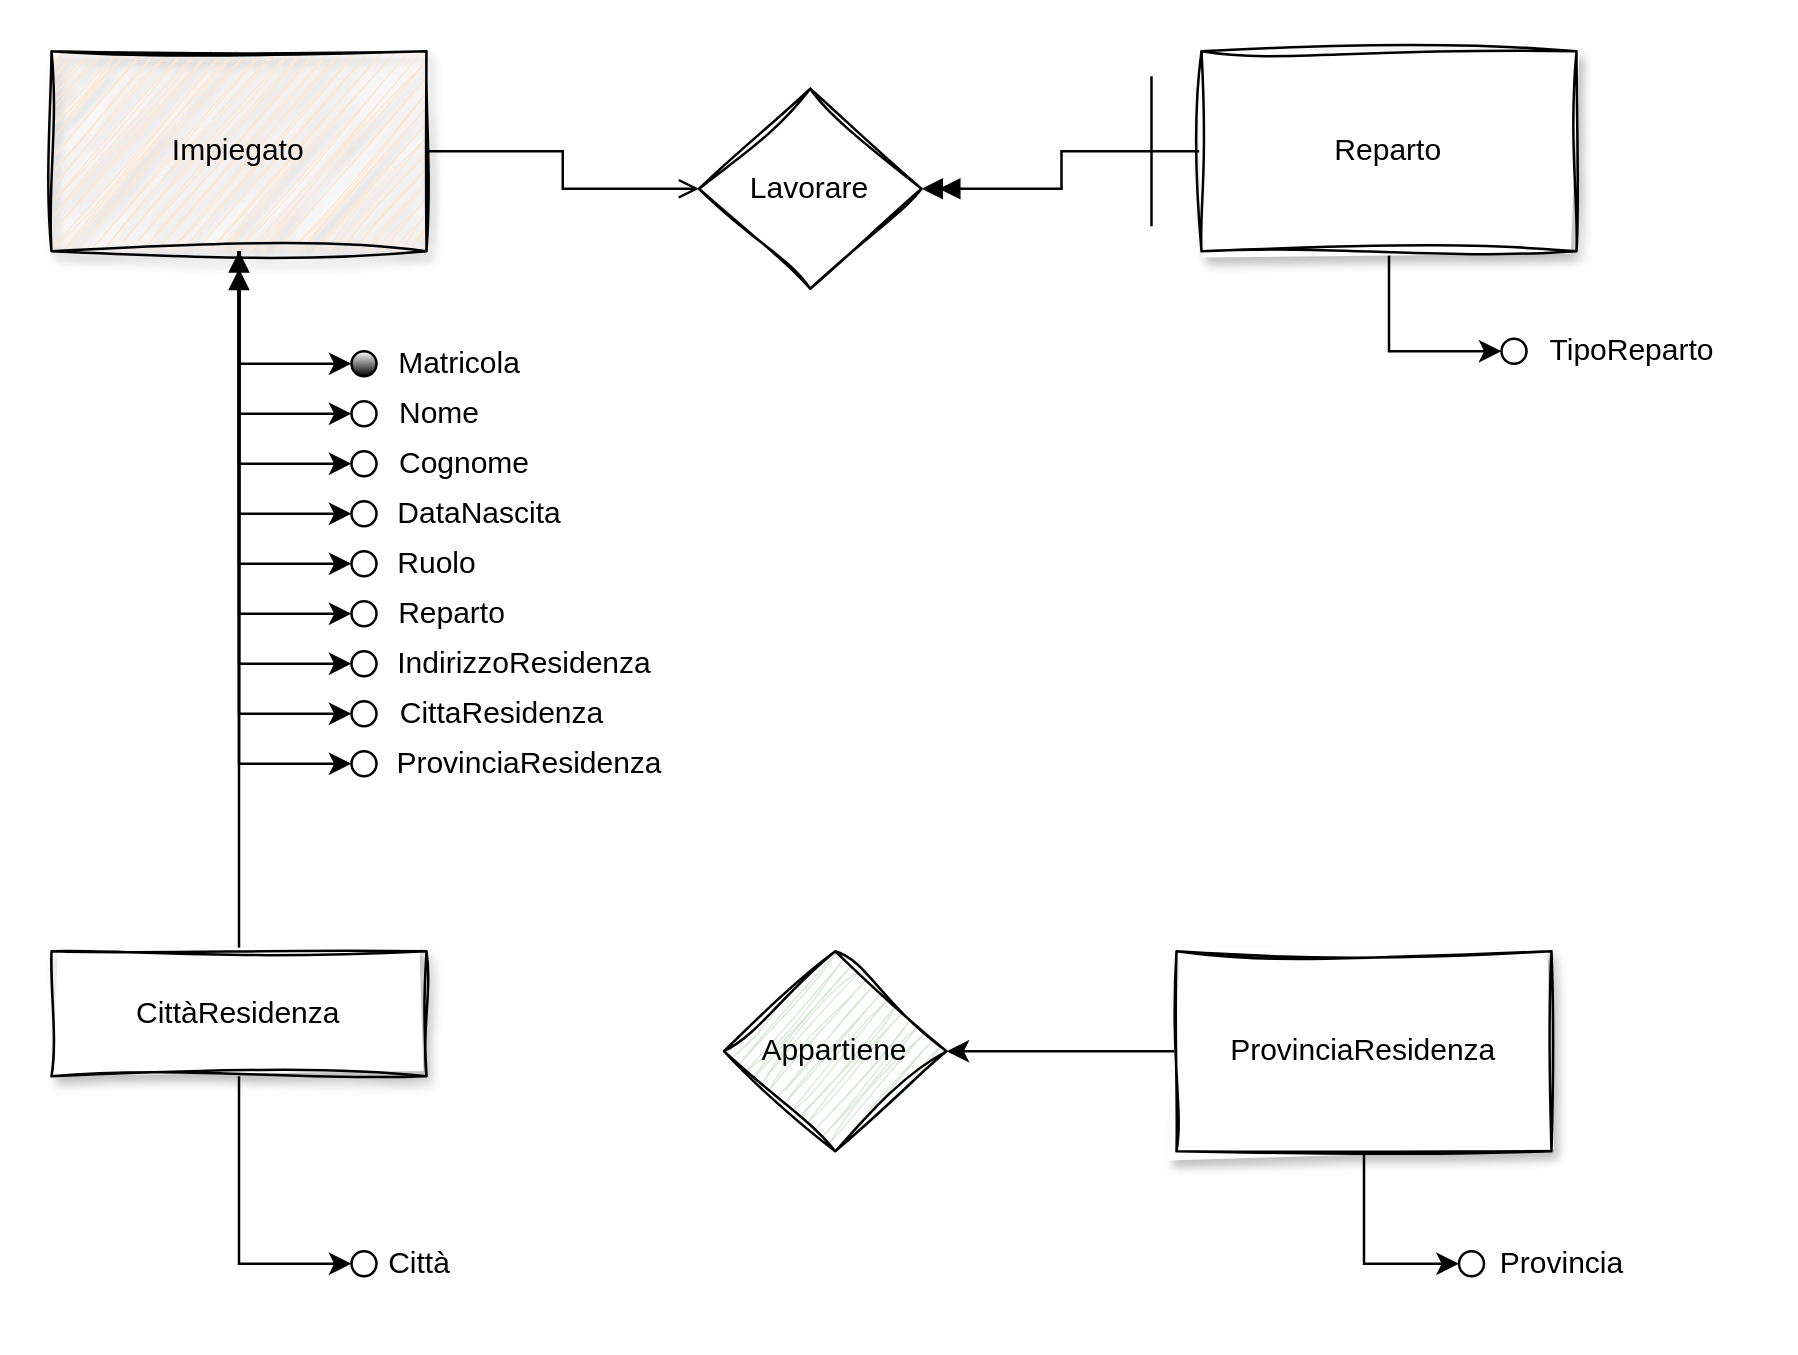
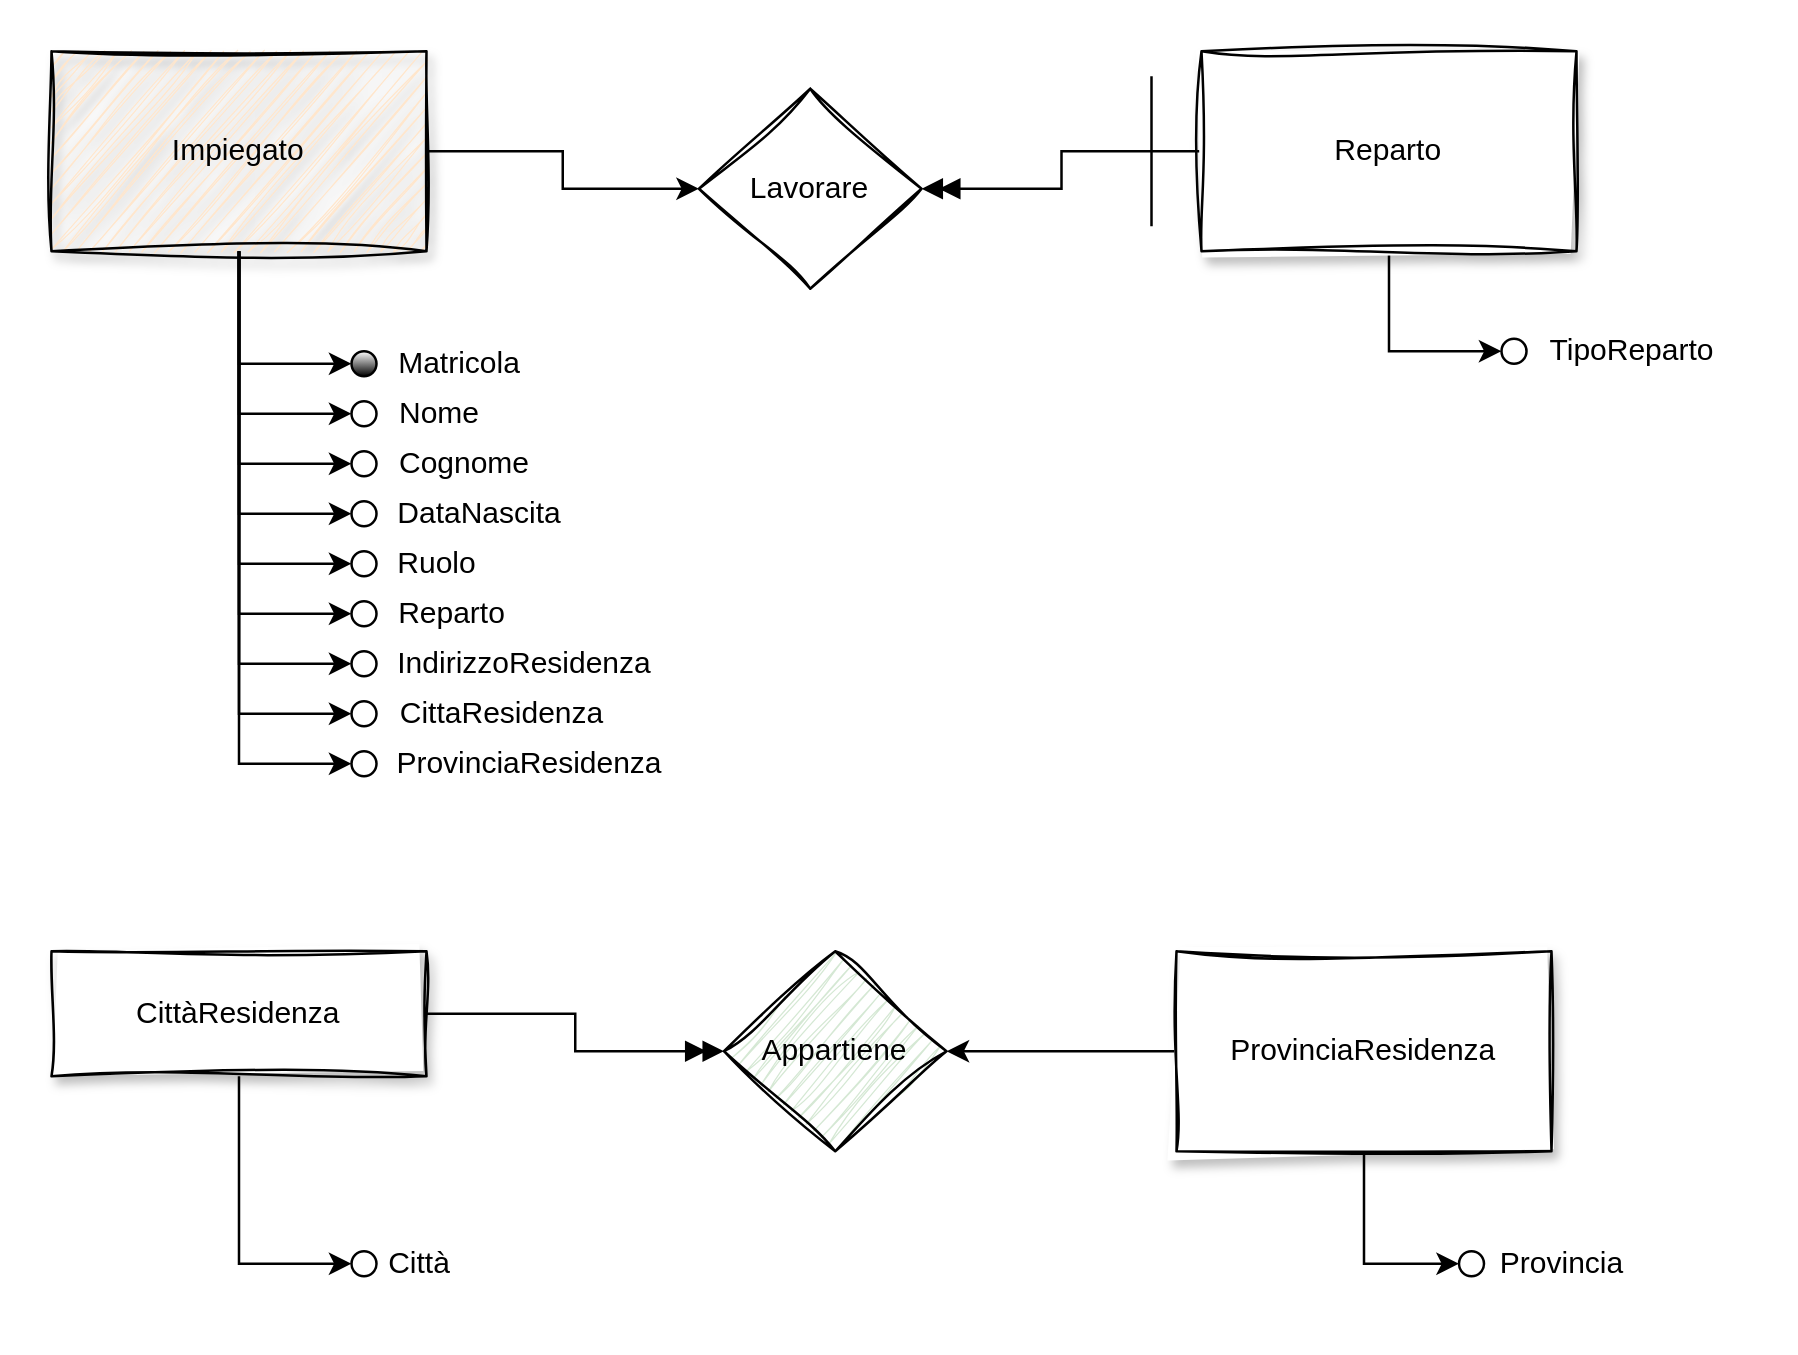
(684, 189) -> (680, 189)
(239, 857) -> (575, 1016)
